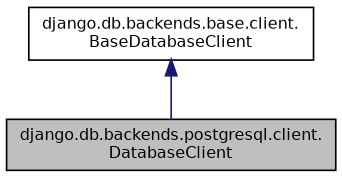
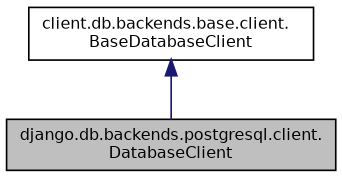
(171, 34) -> (171, 34)
